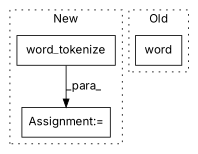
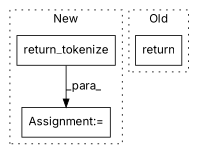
(66, 50) -> (66, 50)
(159, 50) -> (159, 50)
